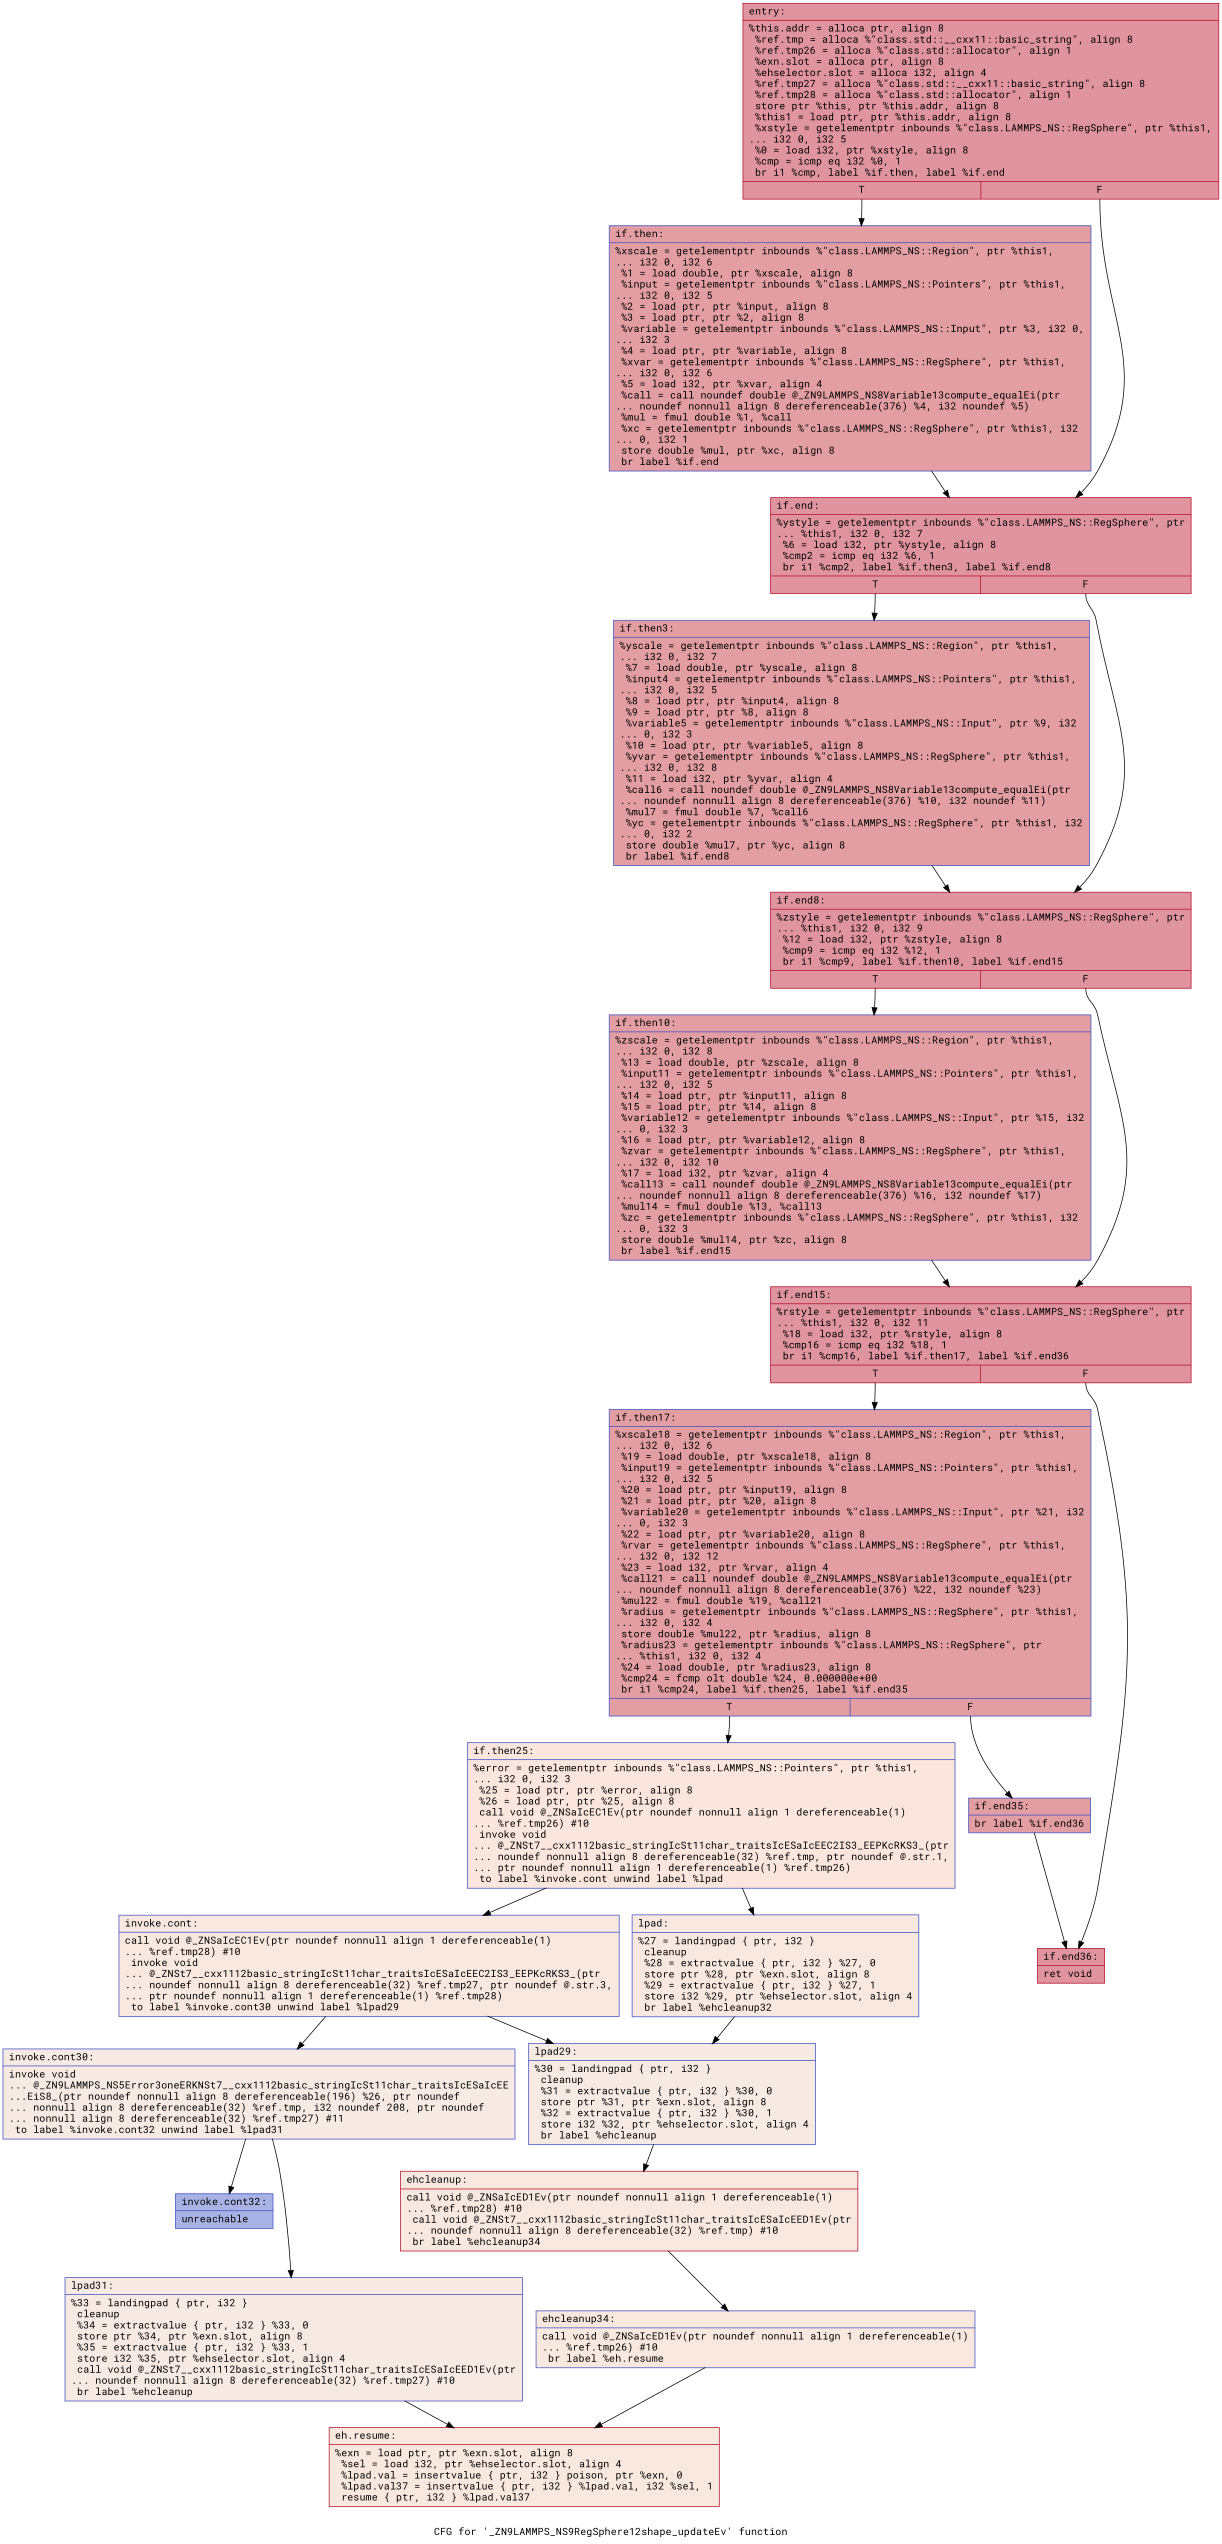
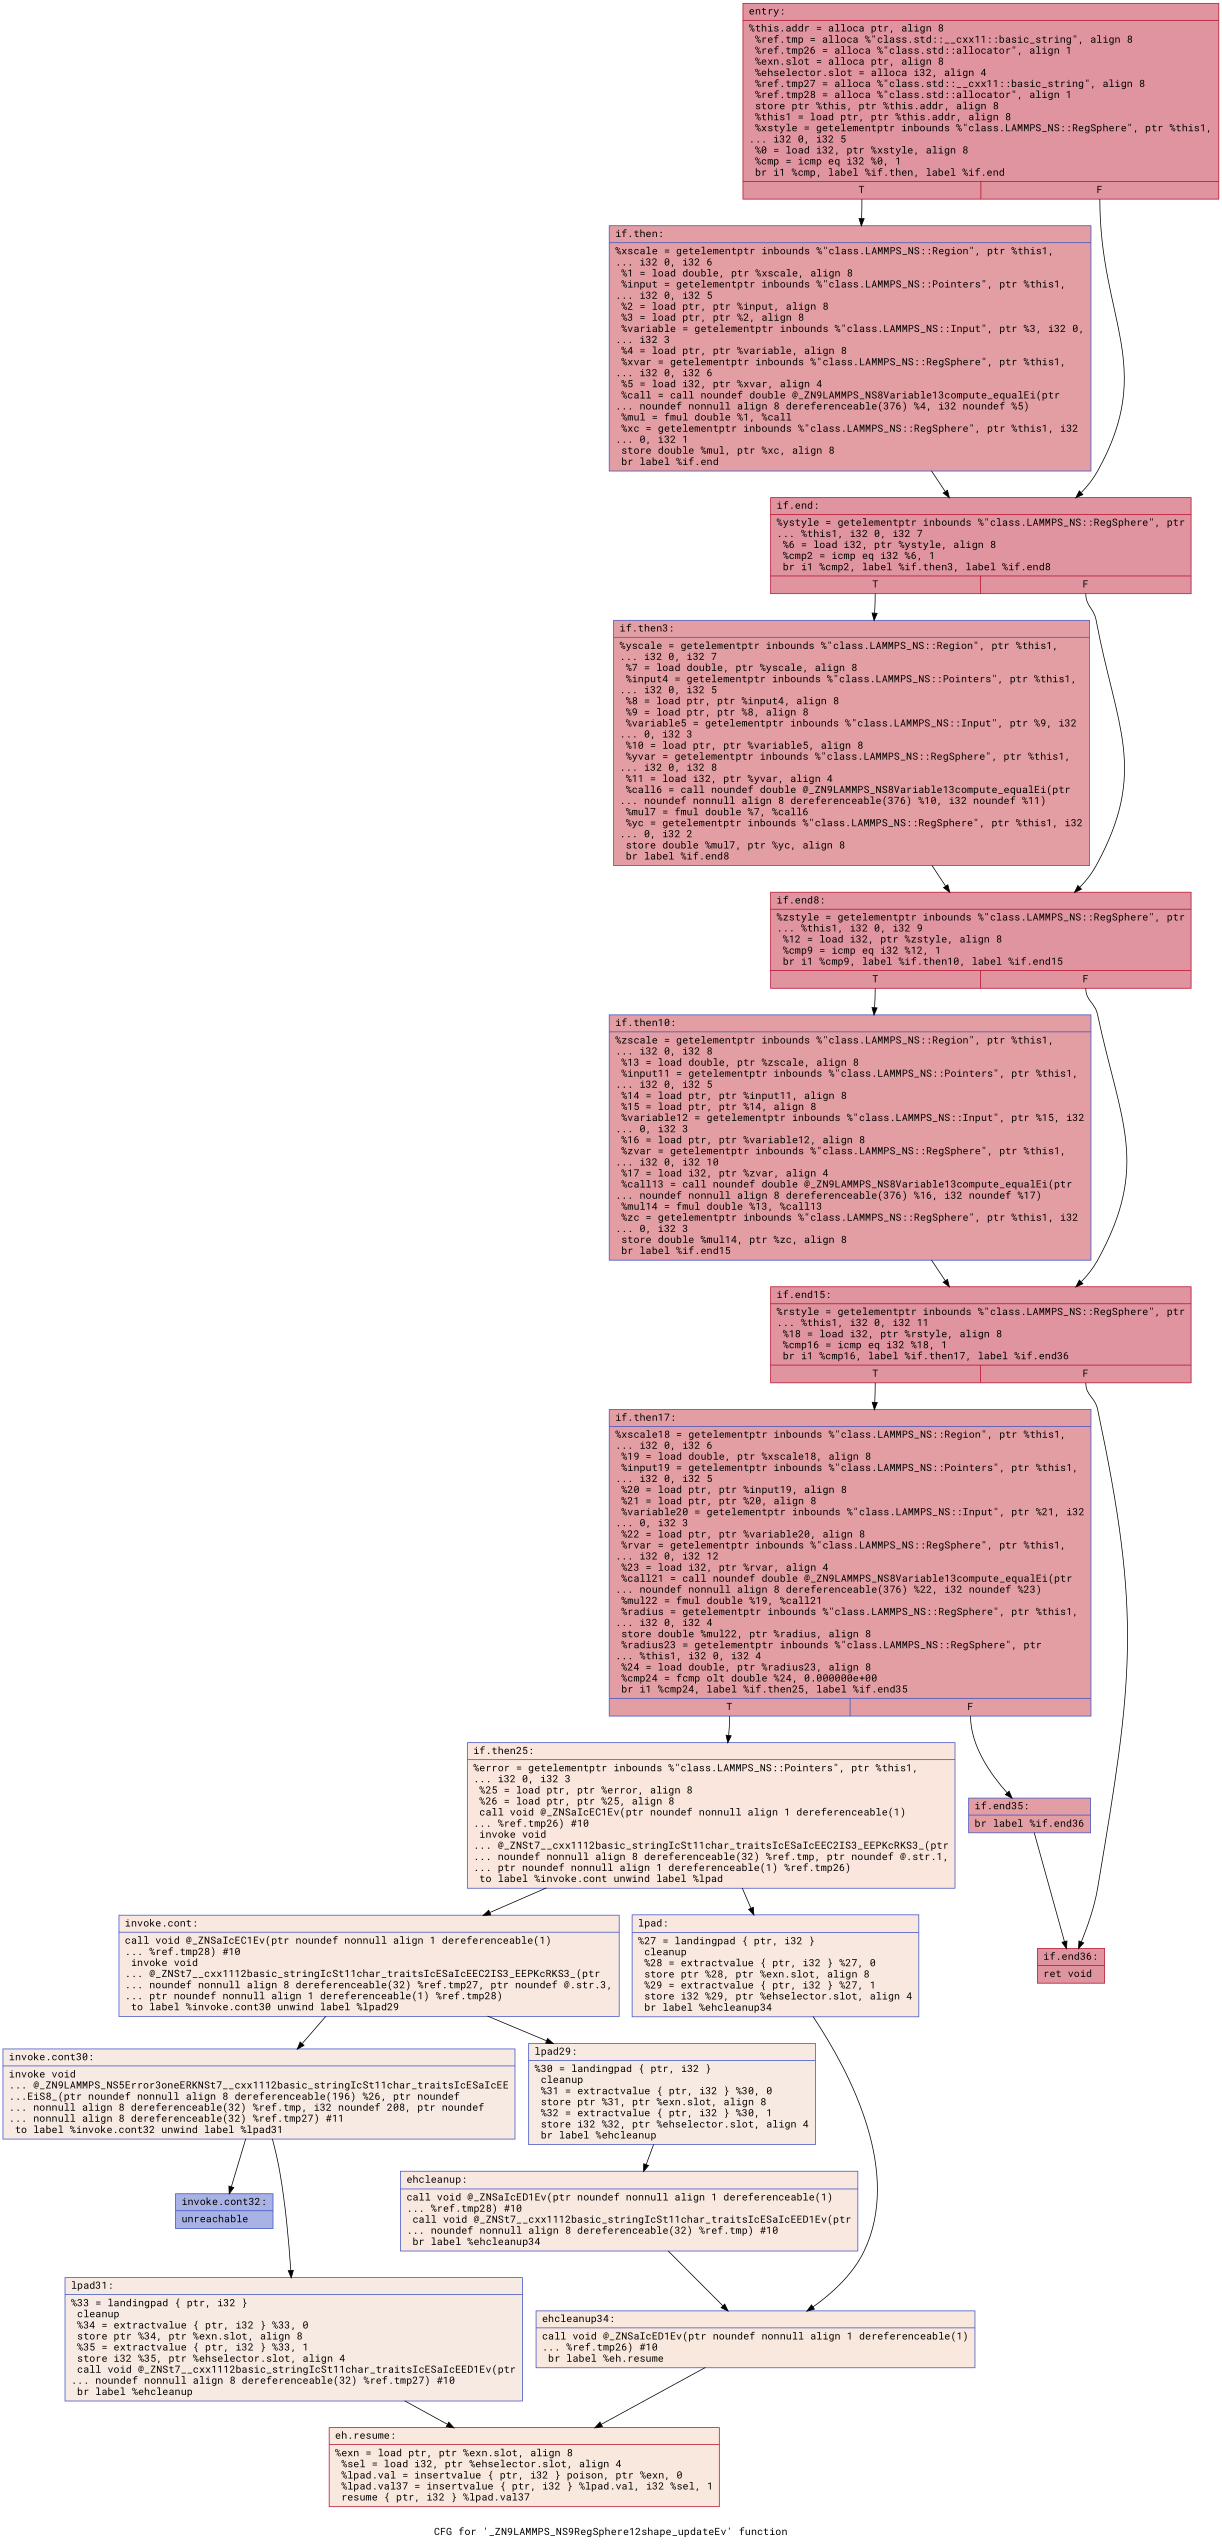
(705, 2008) -> (705, 2008)
(726, 2027) -> (875, 2166)
(629, 2211) -> (629, 2211)
